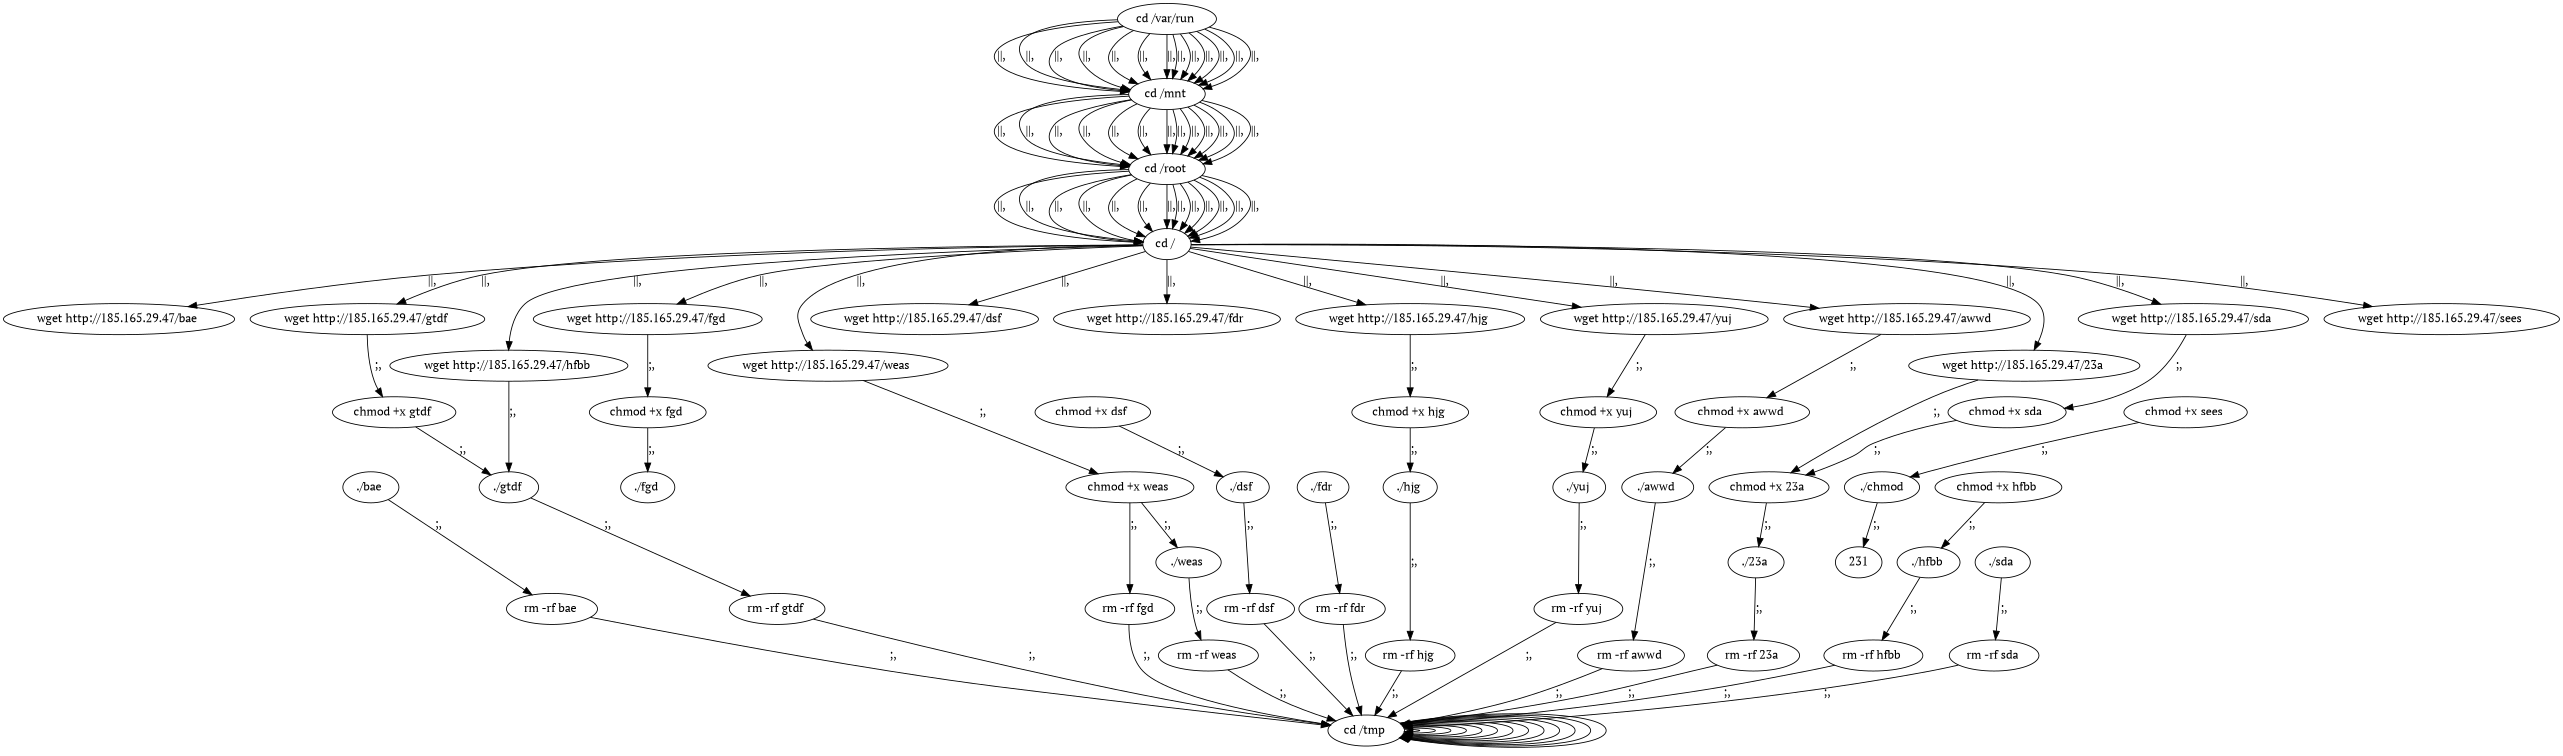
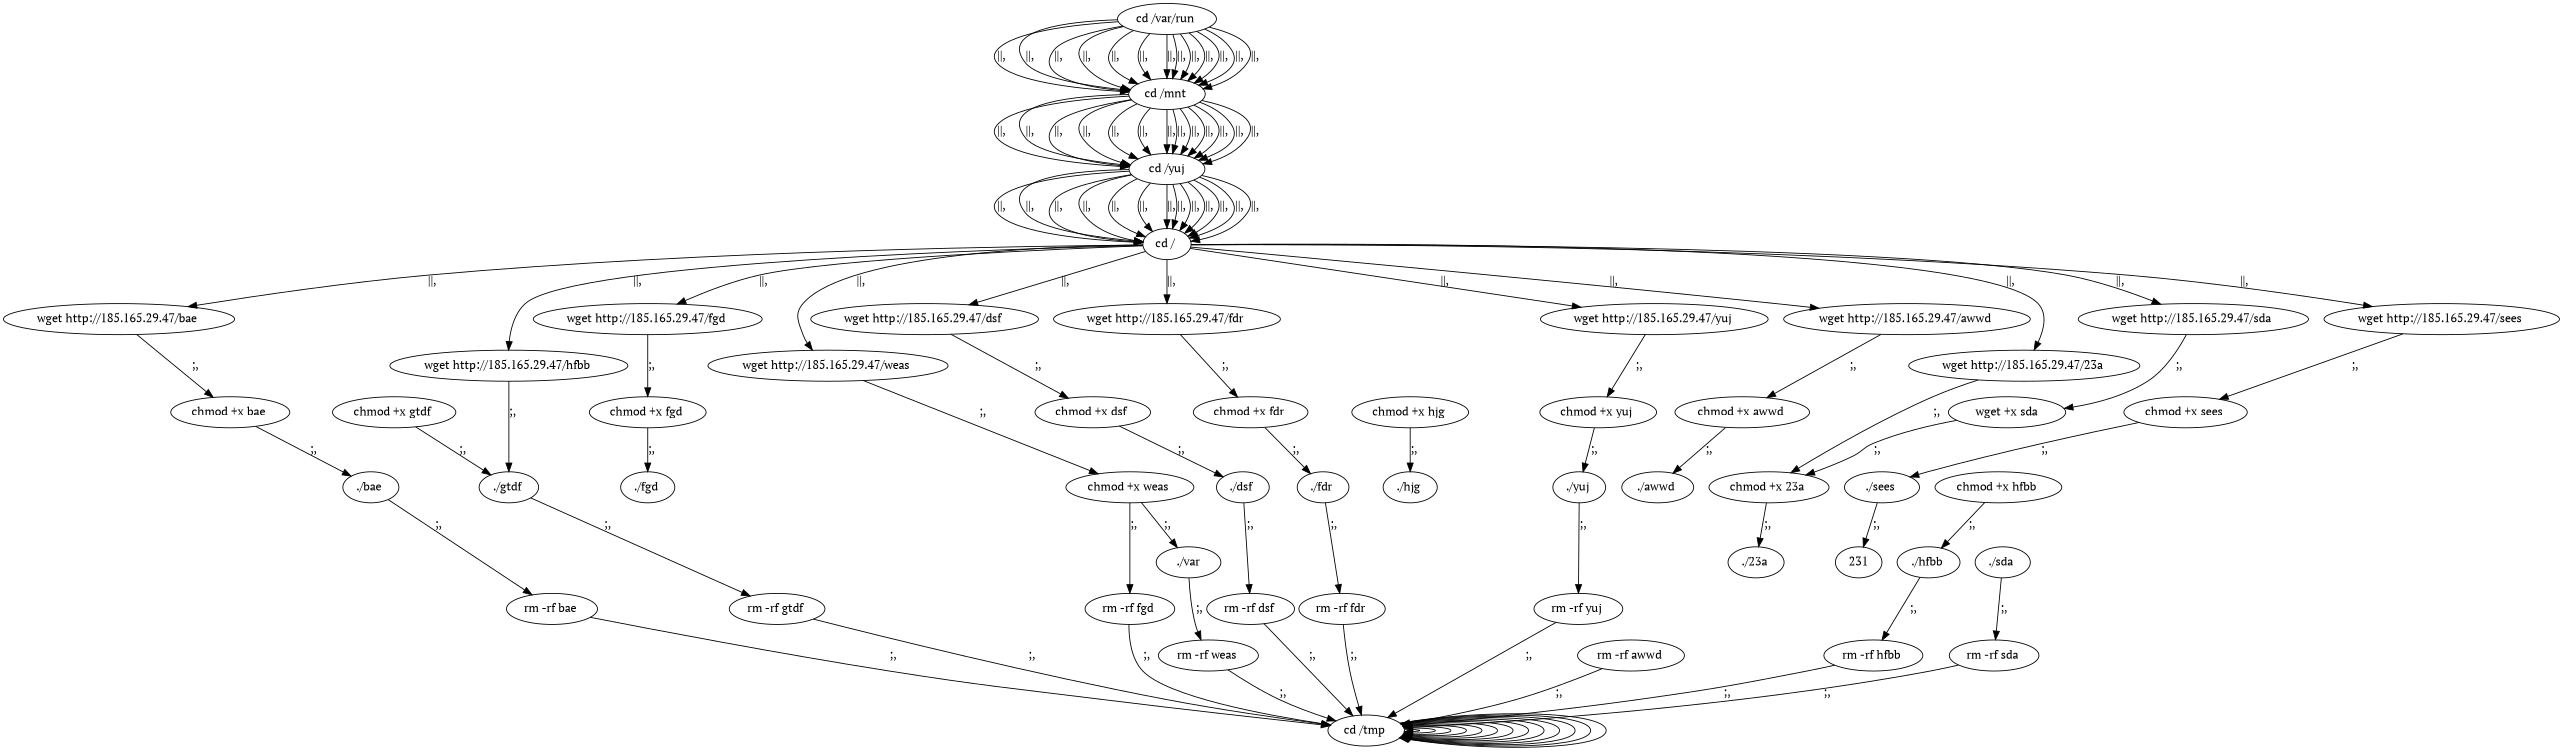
(1167, 169) -> (1167, 169)
(367, 319) -> none
(1410, 319) -> none
none -> (1006, 364)
none -> (2315, 365)
none -> (230, 412)
none -> (1251, 412)
(2007, 412) -> (2007, 412)
(1882, 487) -> (1882, 487)
(1189, 562) -> (1189, 562)
(1645, 567) -> none
(1410, 656) -> none
(1753, 656) -> none
